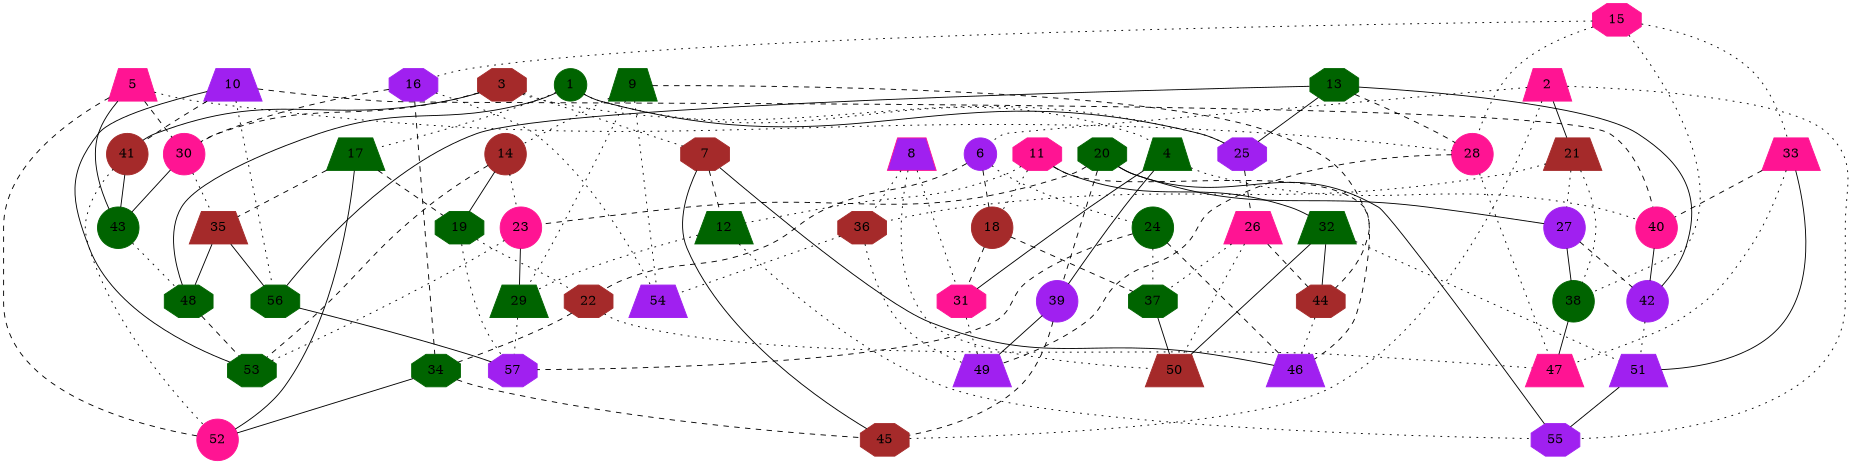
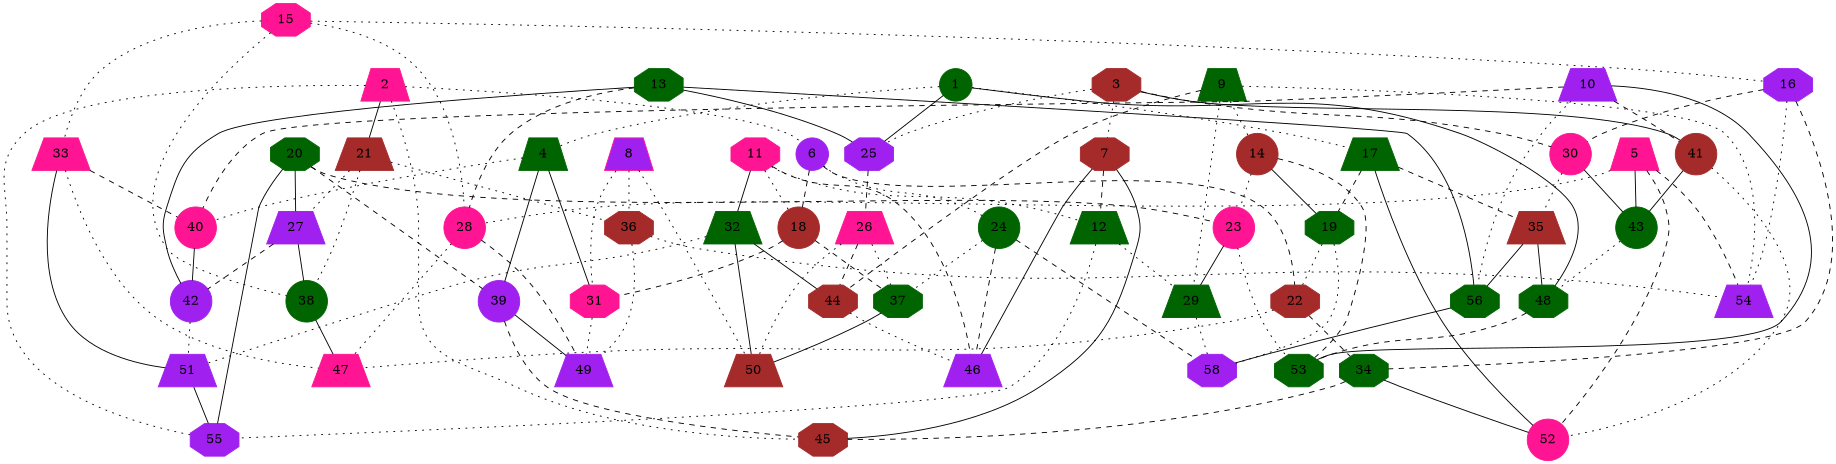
(158, 119) -> (1705, 222)
(1565, 228) -> (296, 228)
(513, 371) -> (1212, 371)
